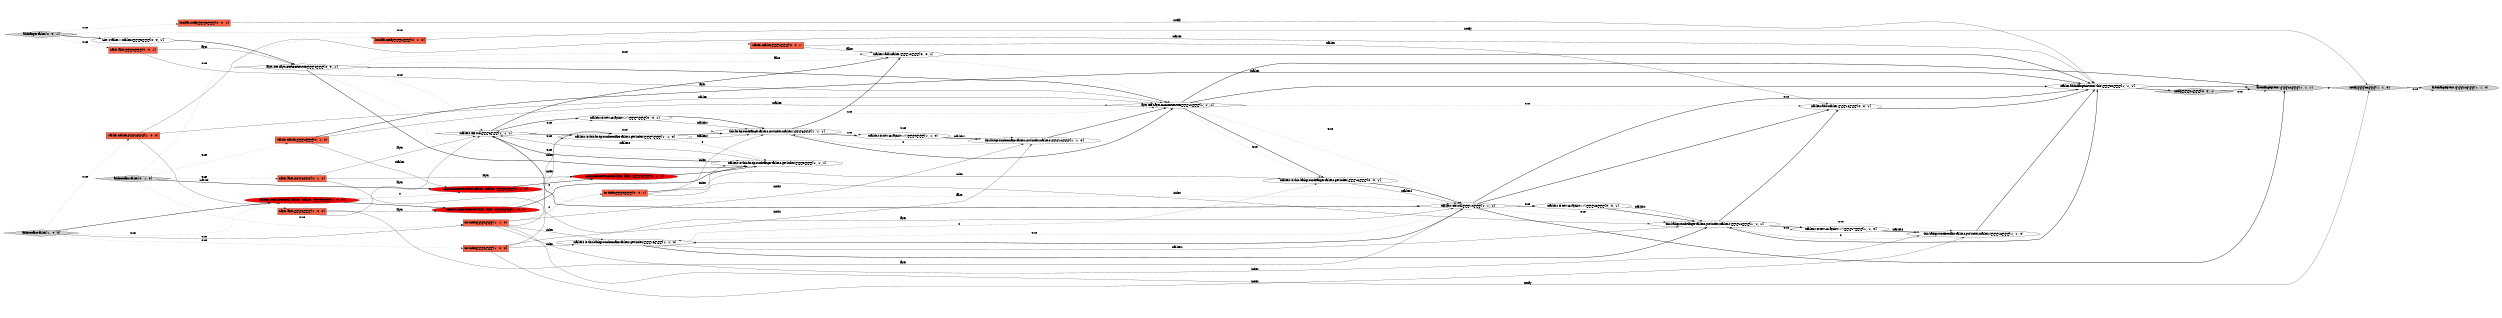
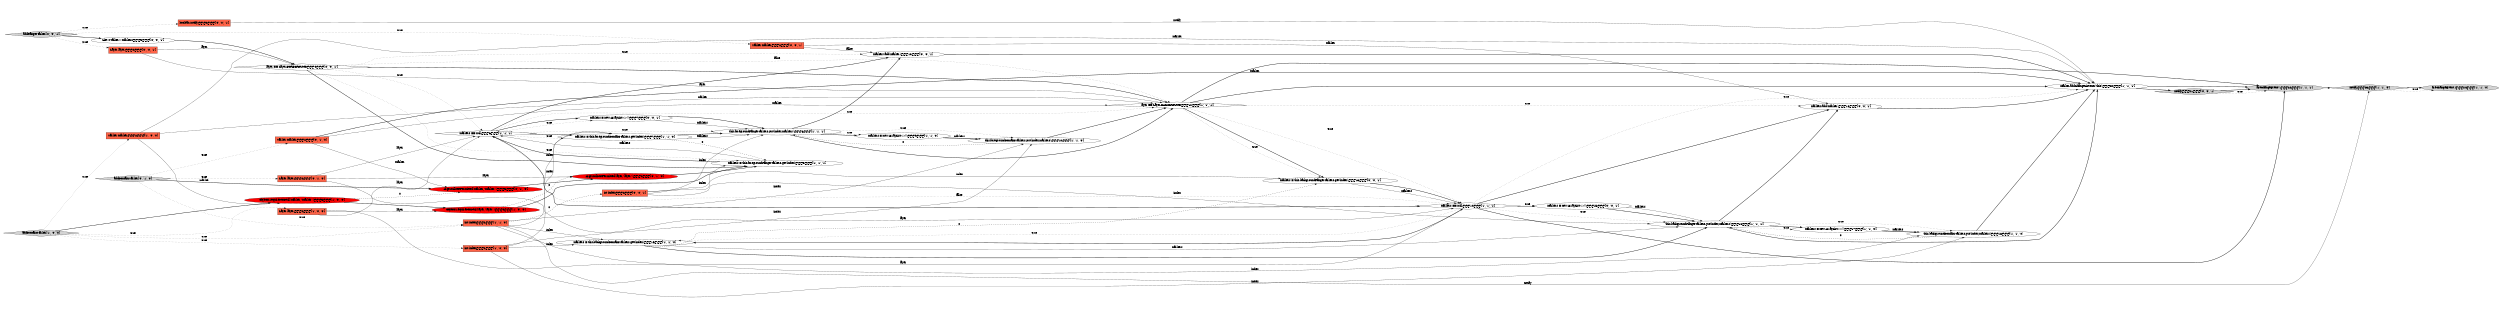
(400, 40) -> none
(1765, 100) -> (1765, 100)
(262, 238) -> (262, 238)
